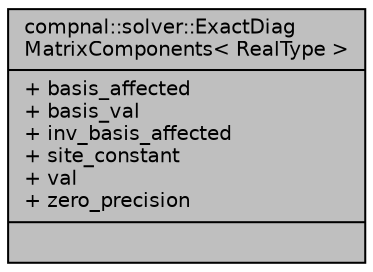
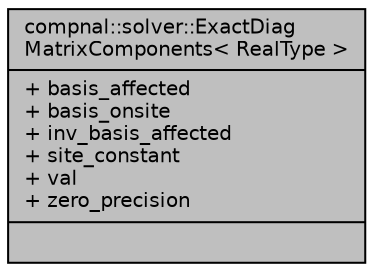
(83, 112) -> (98, 112)
